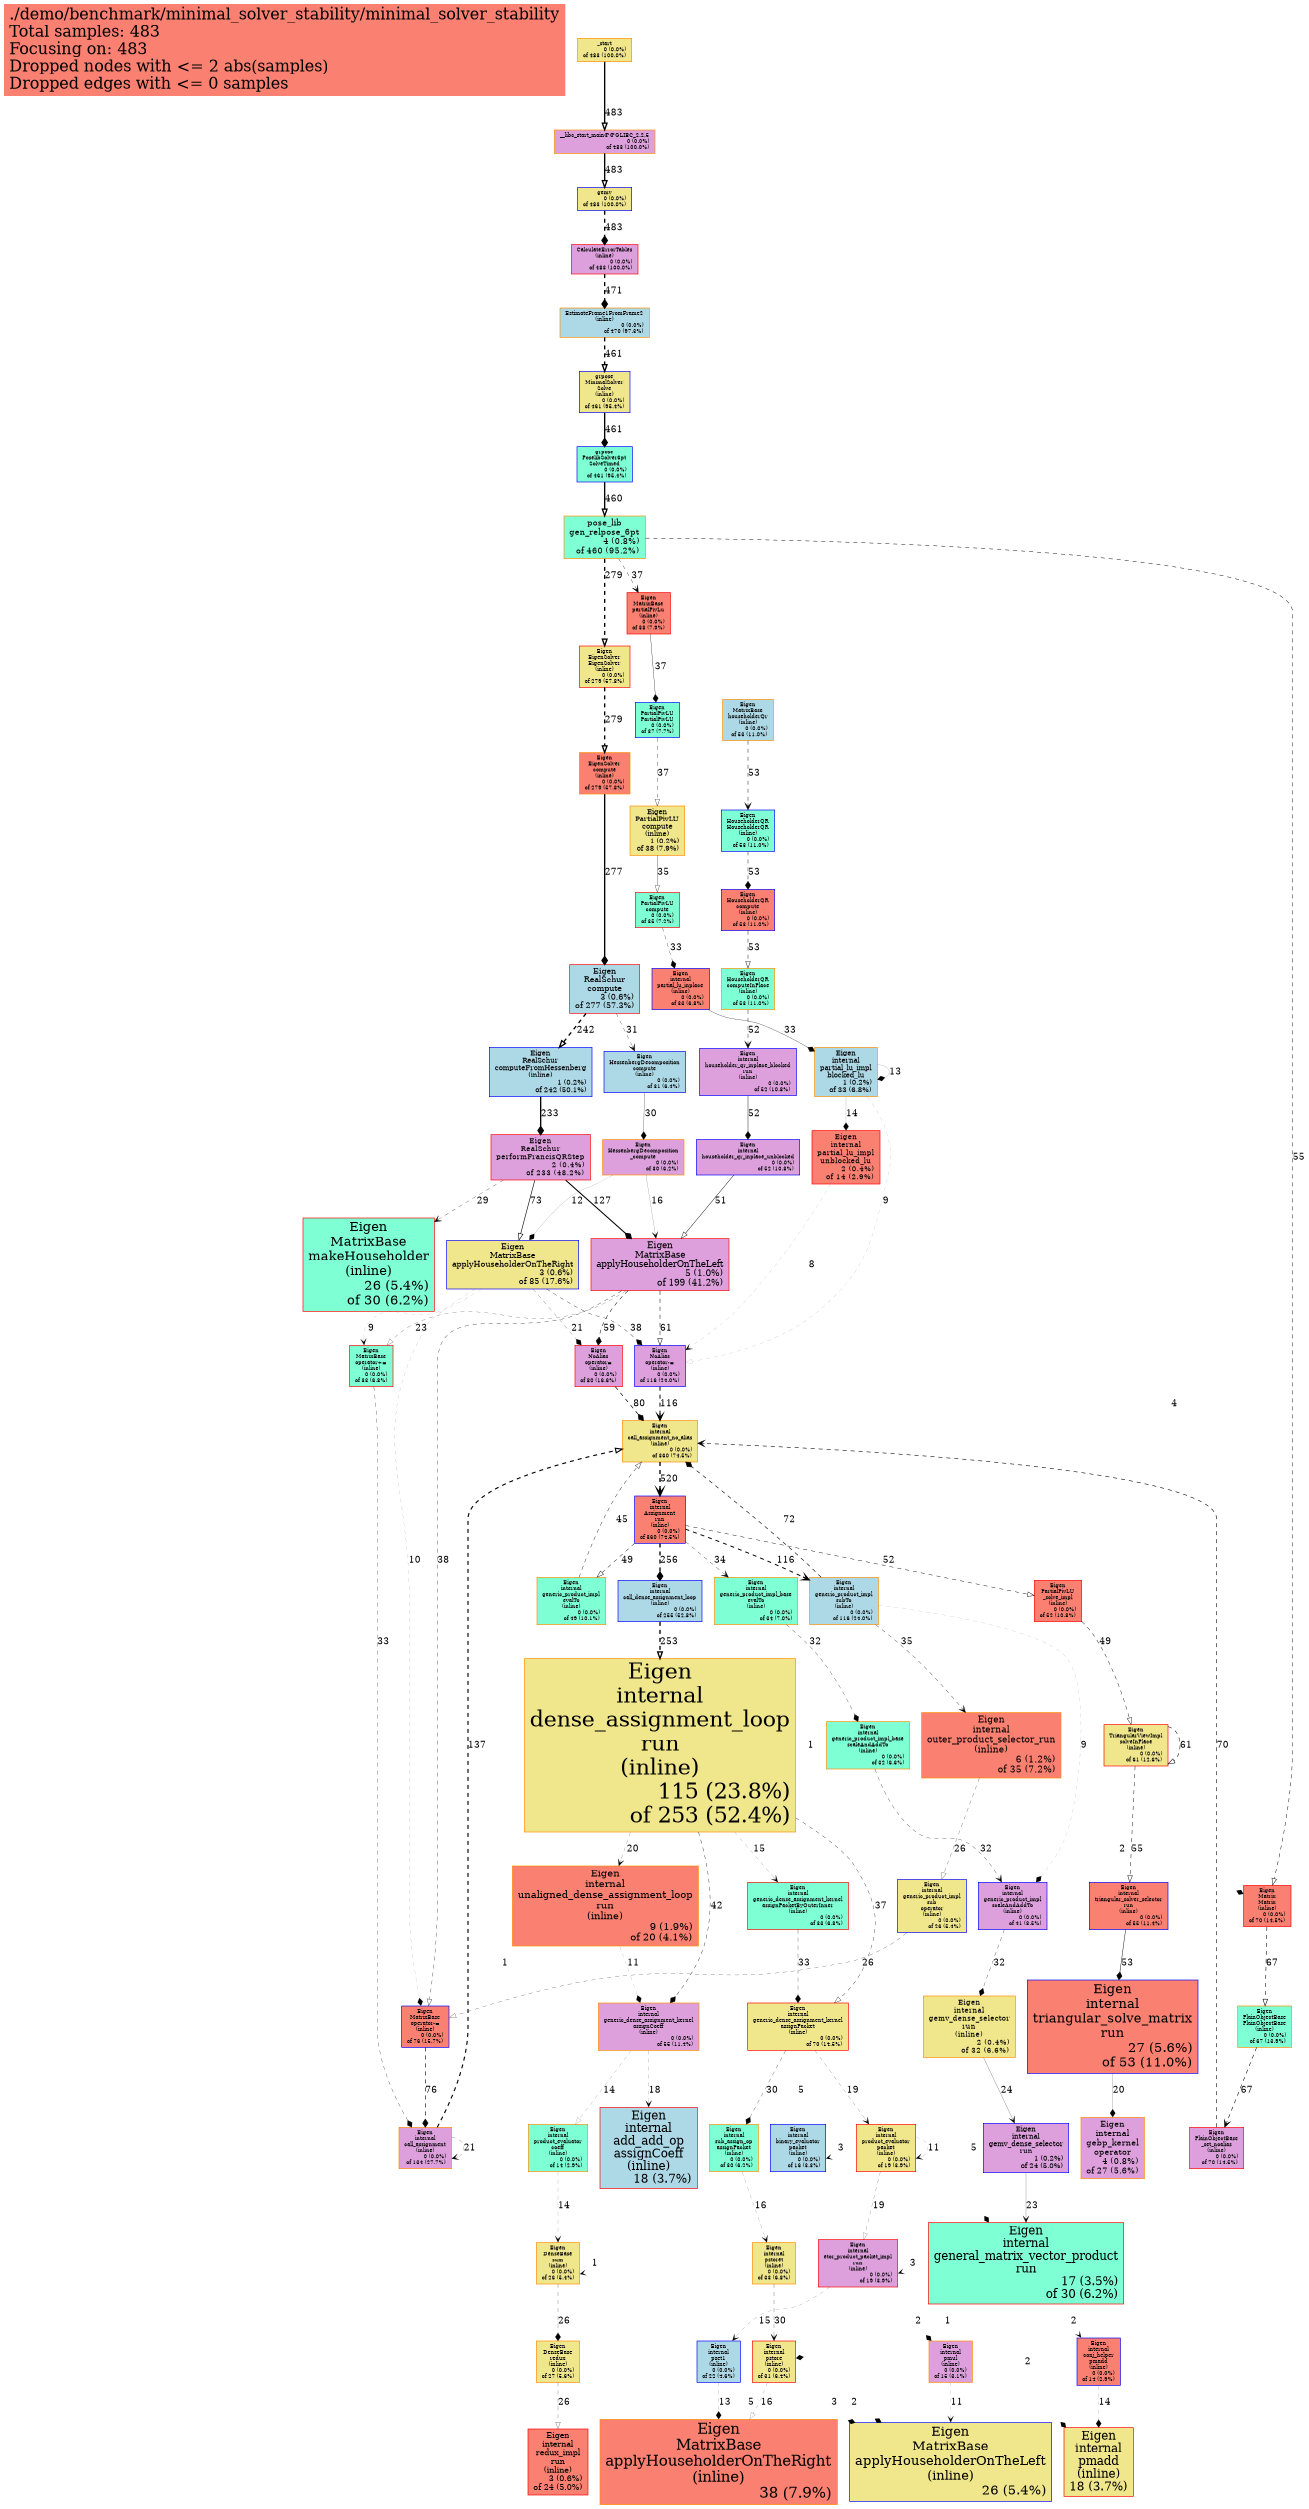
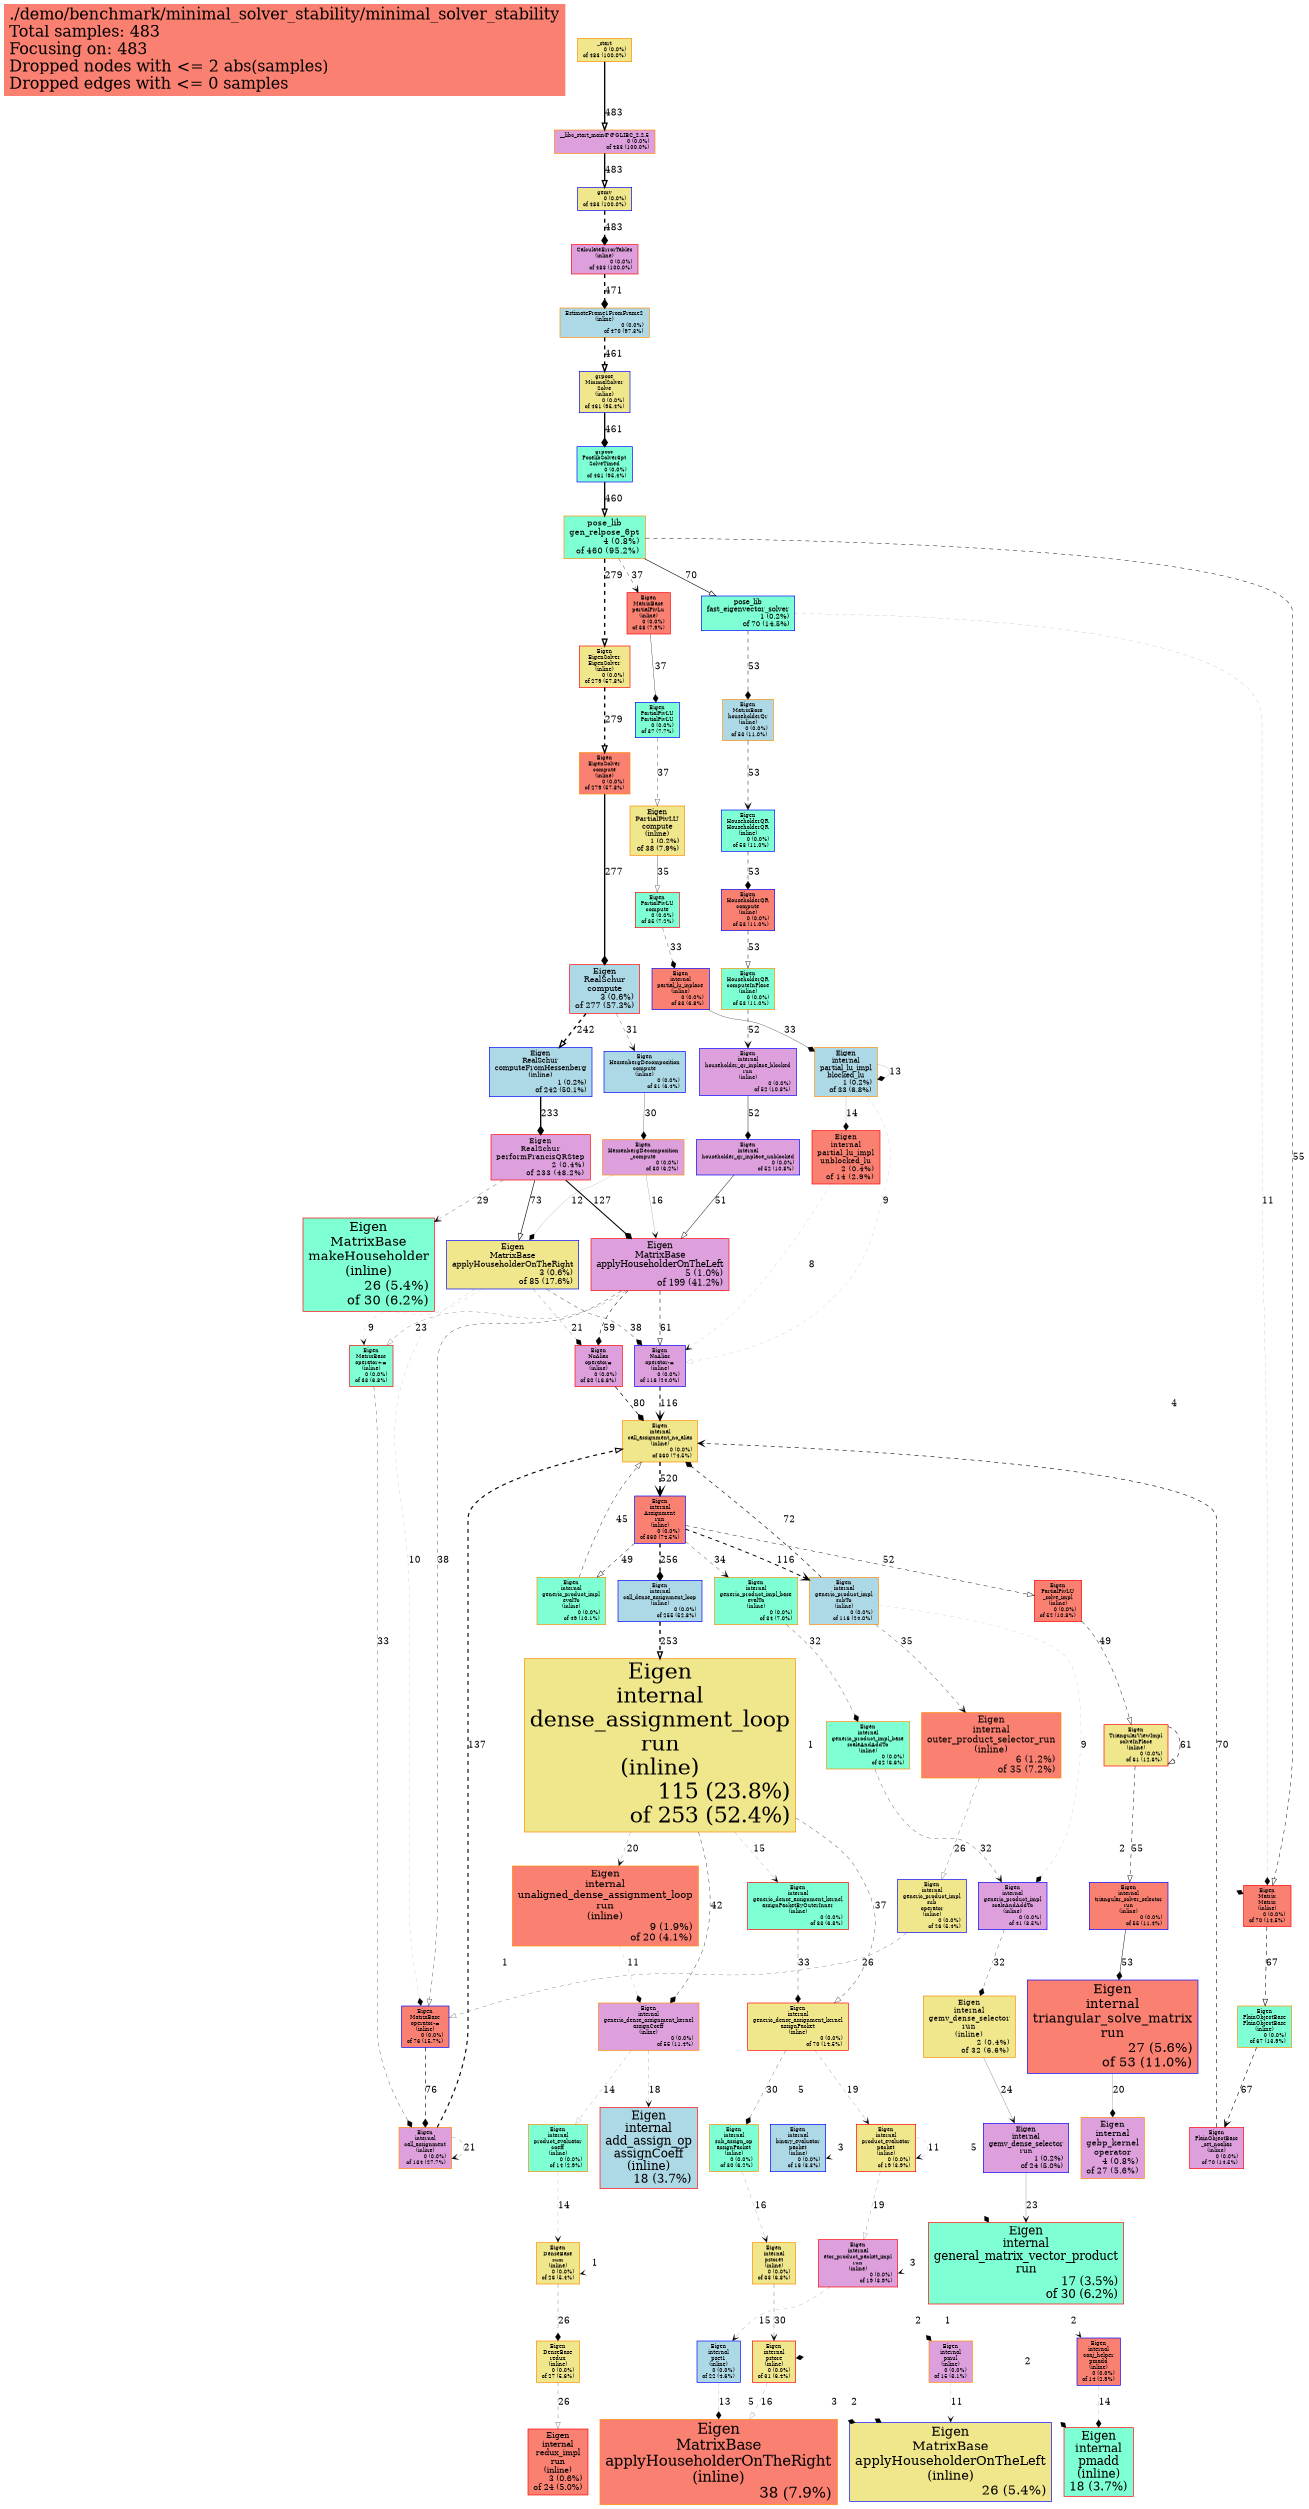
none -> (748, 613)
(649, 2148) -> (649, 2148)
(1099, 2462) -> (1099, 2462)
